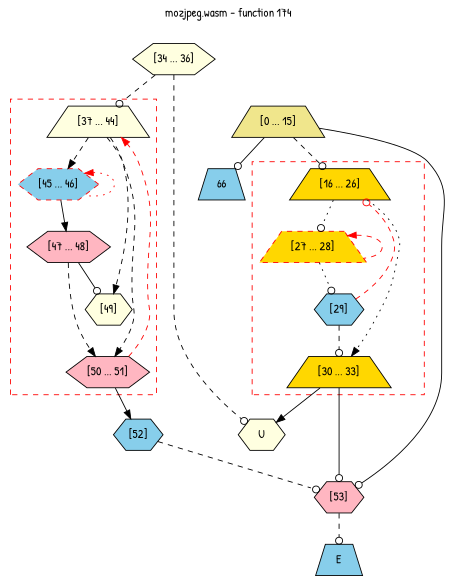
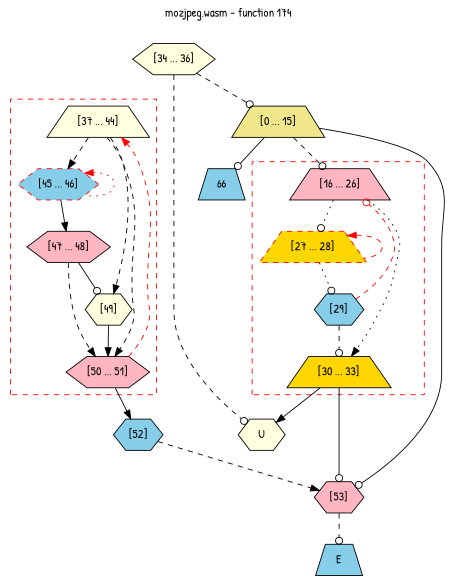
(139, 88) -> (221, 88)
(340, 184) -> (340, 184)
none -> (108, 337)
(234, 465) -> (234, 465)
